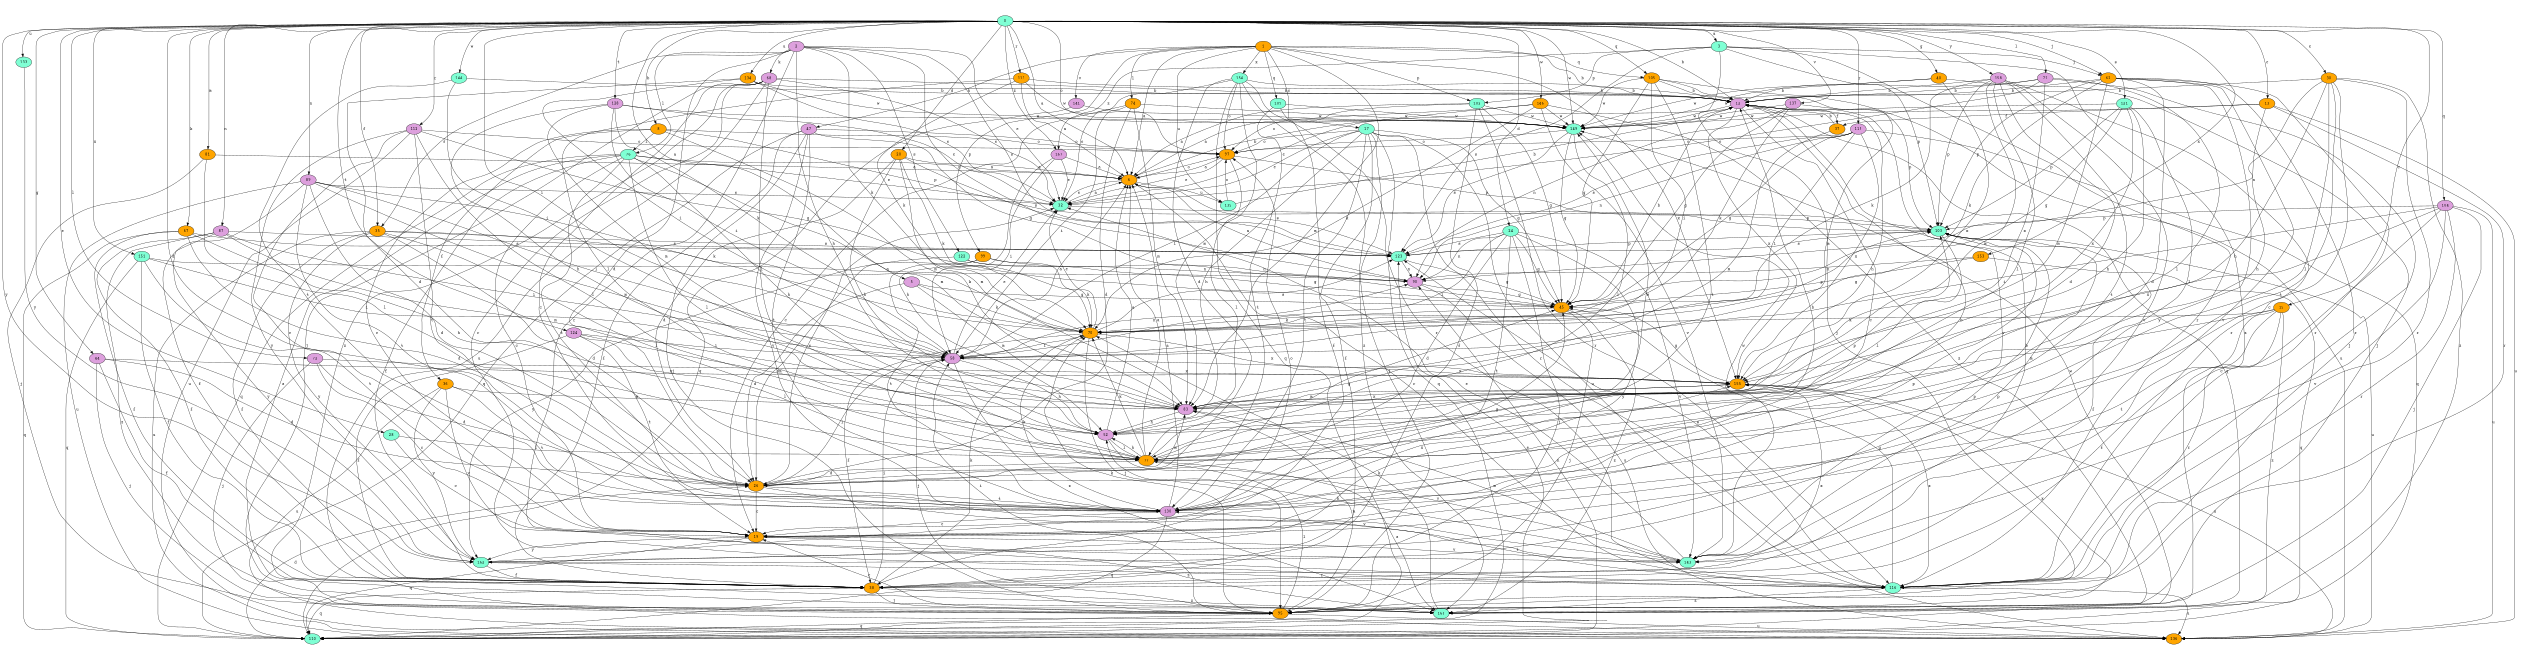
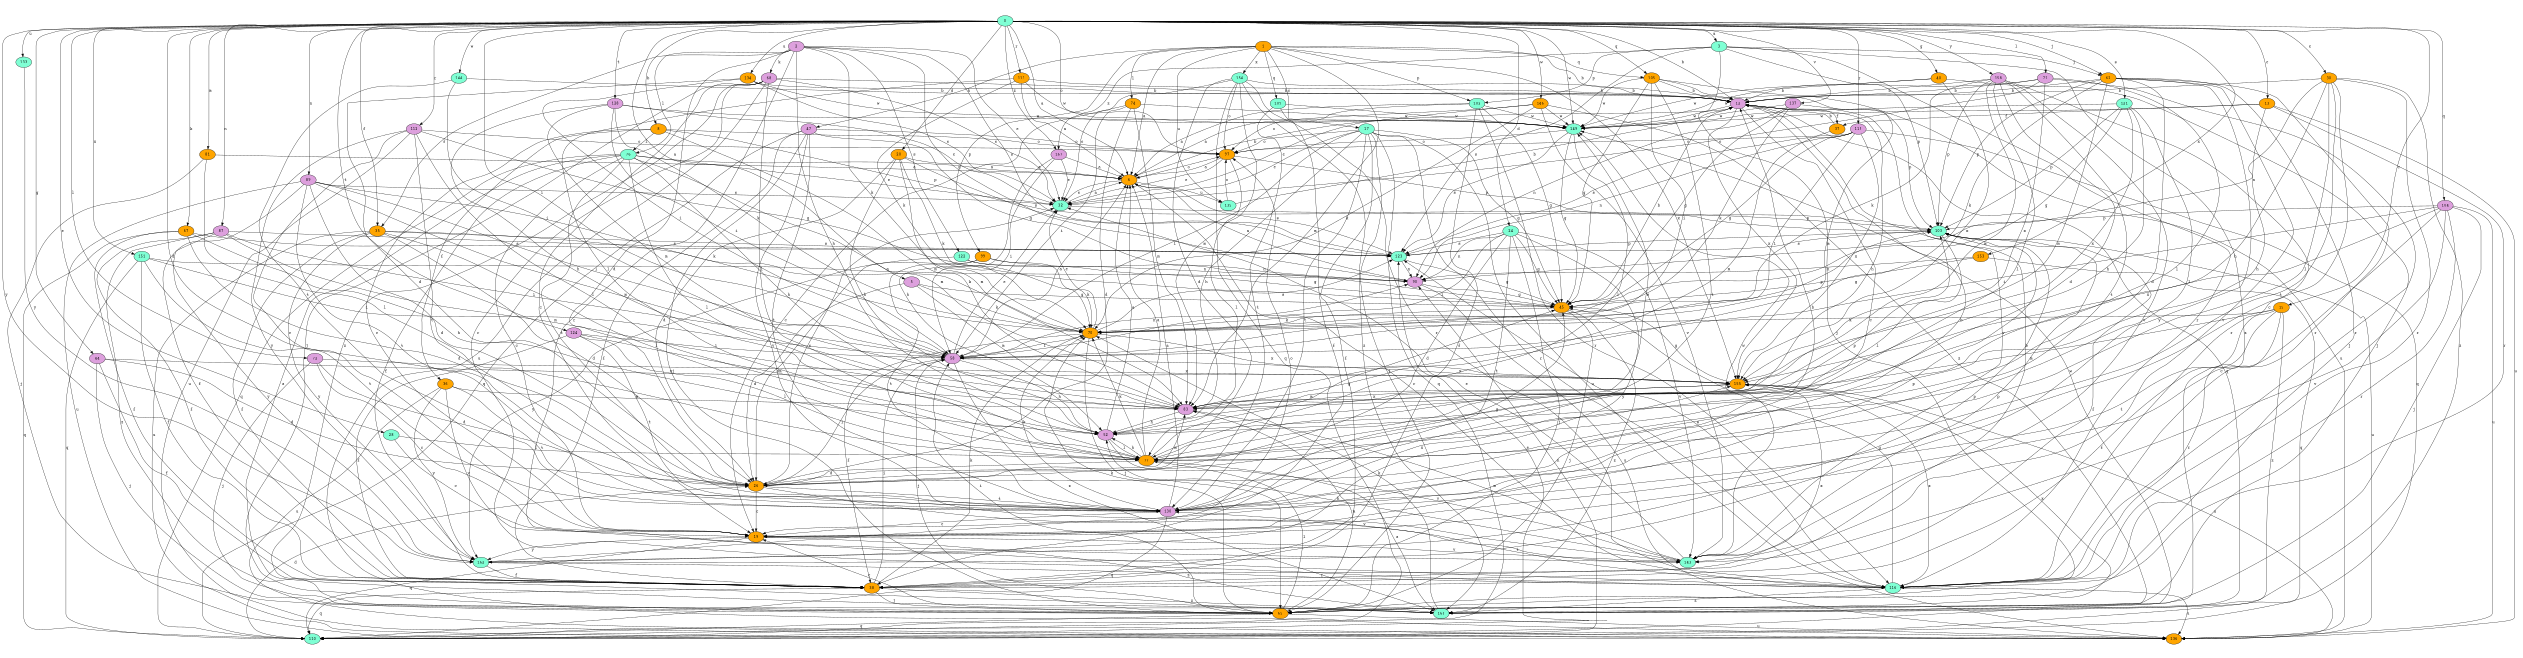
(1076, 104) -> none
(1280, 613) -> (1280, 613)
